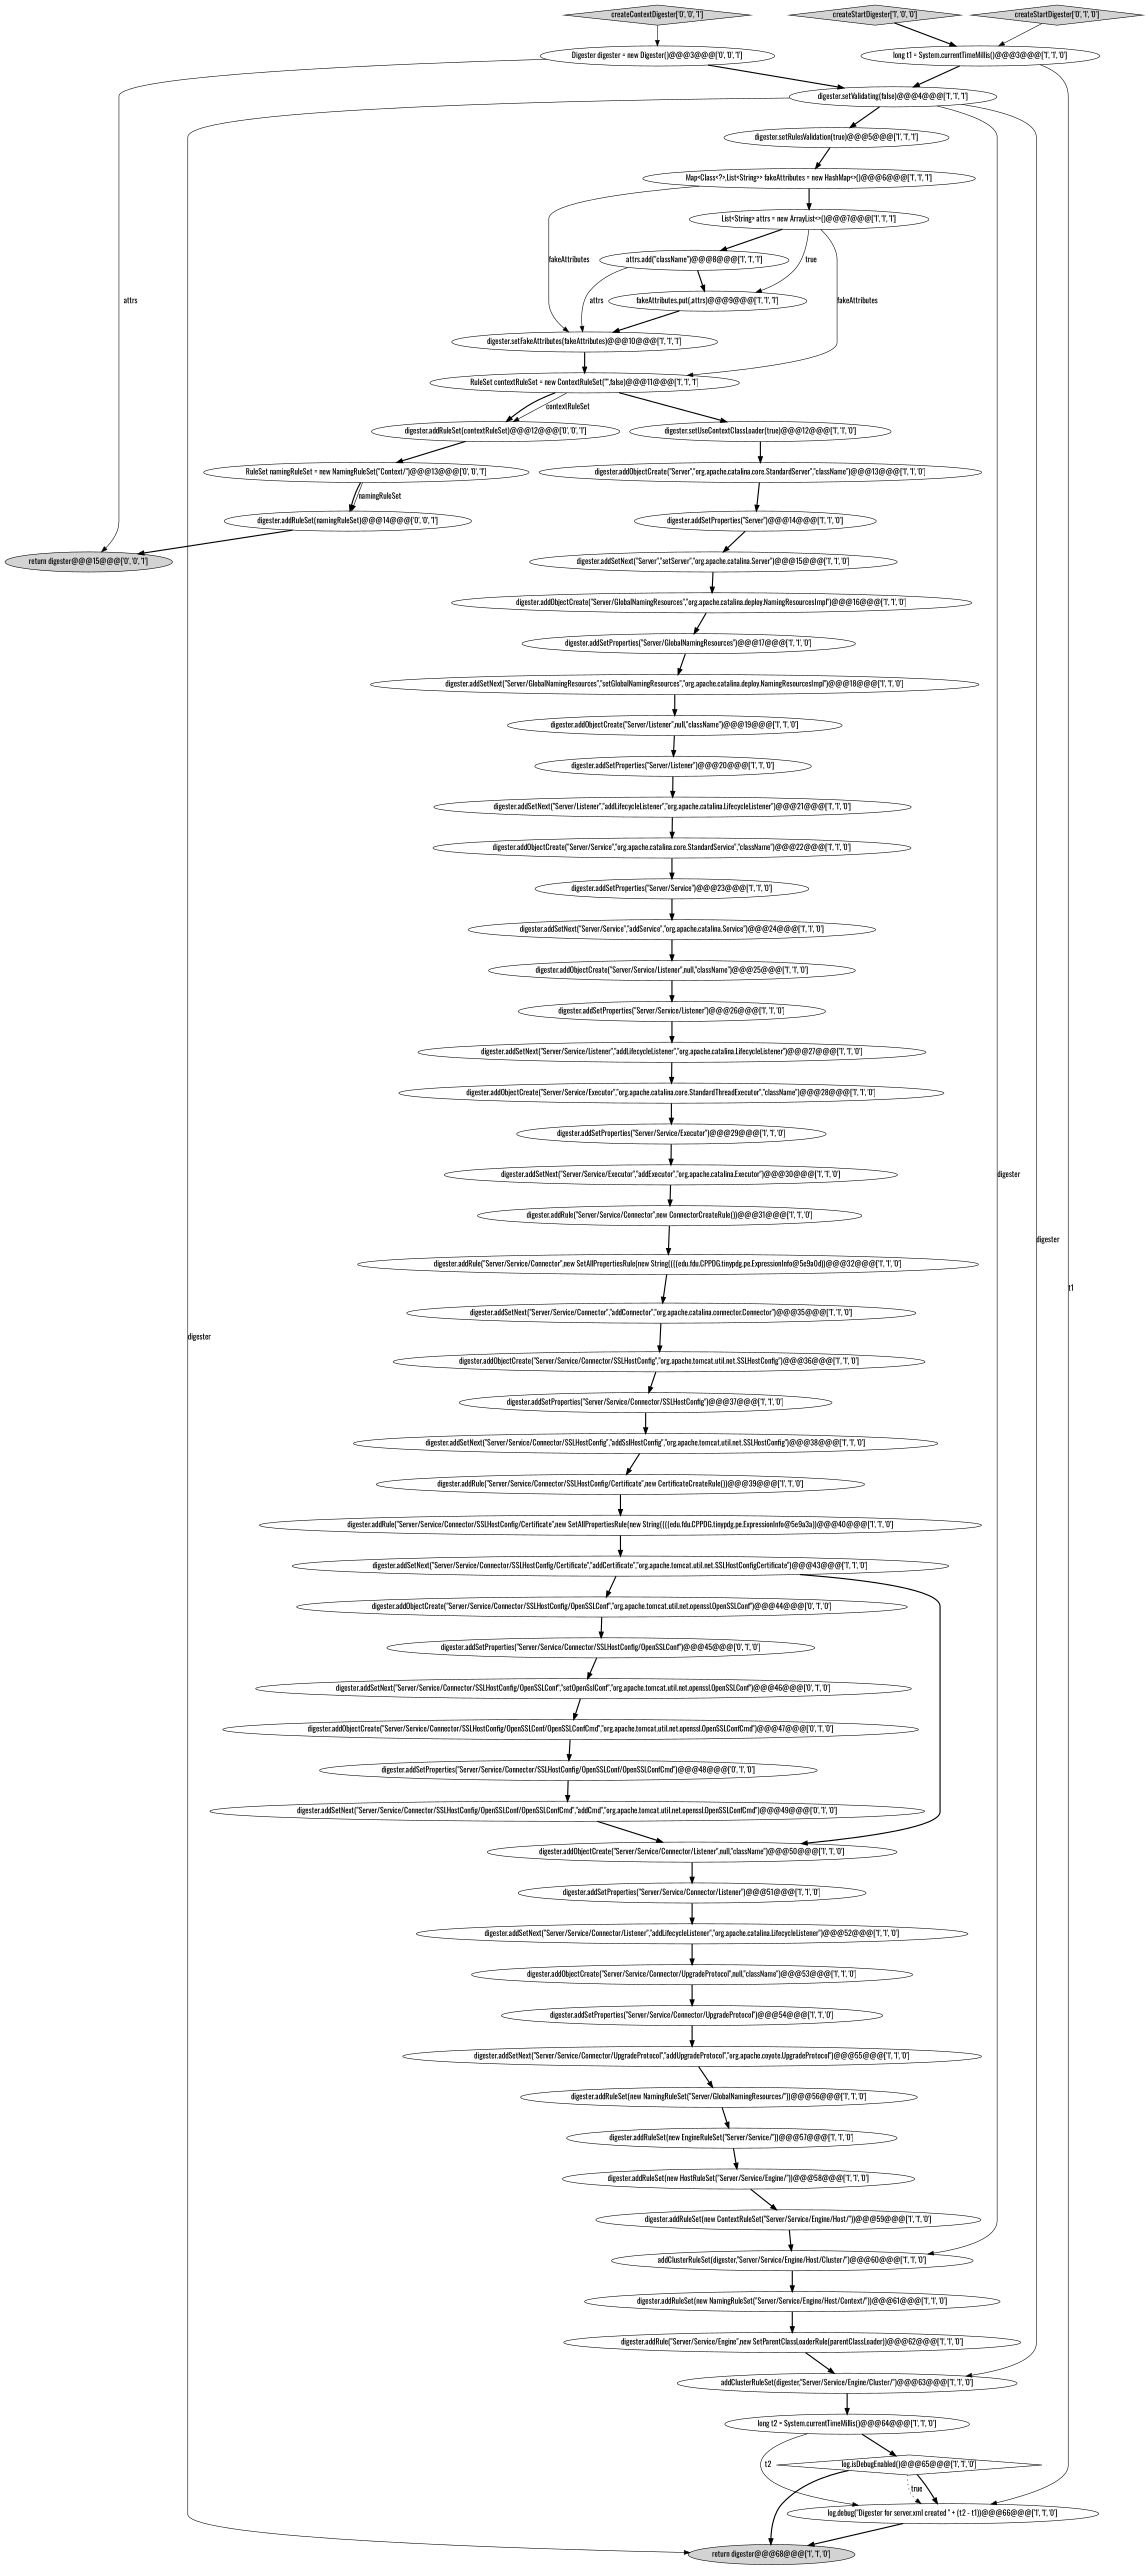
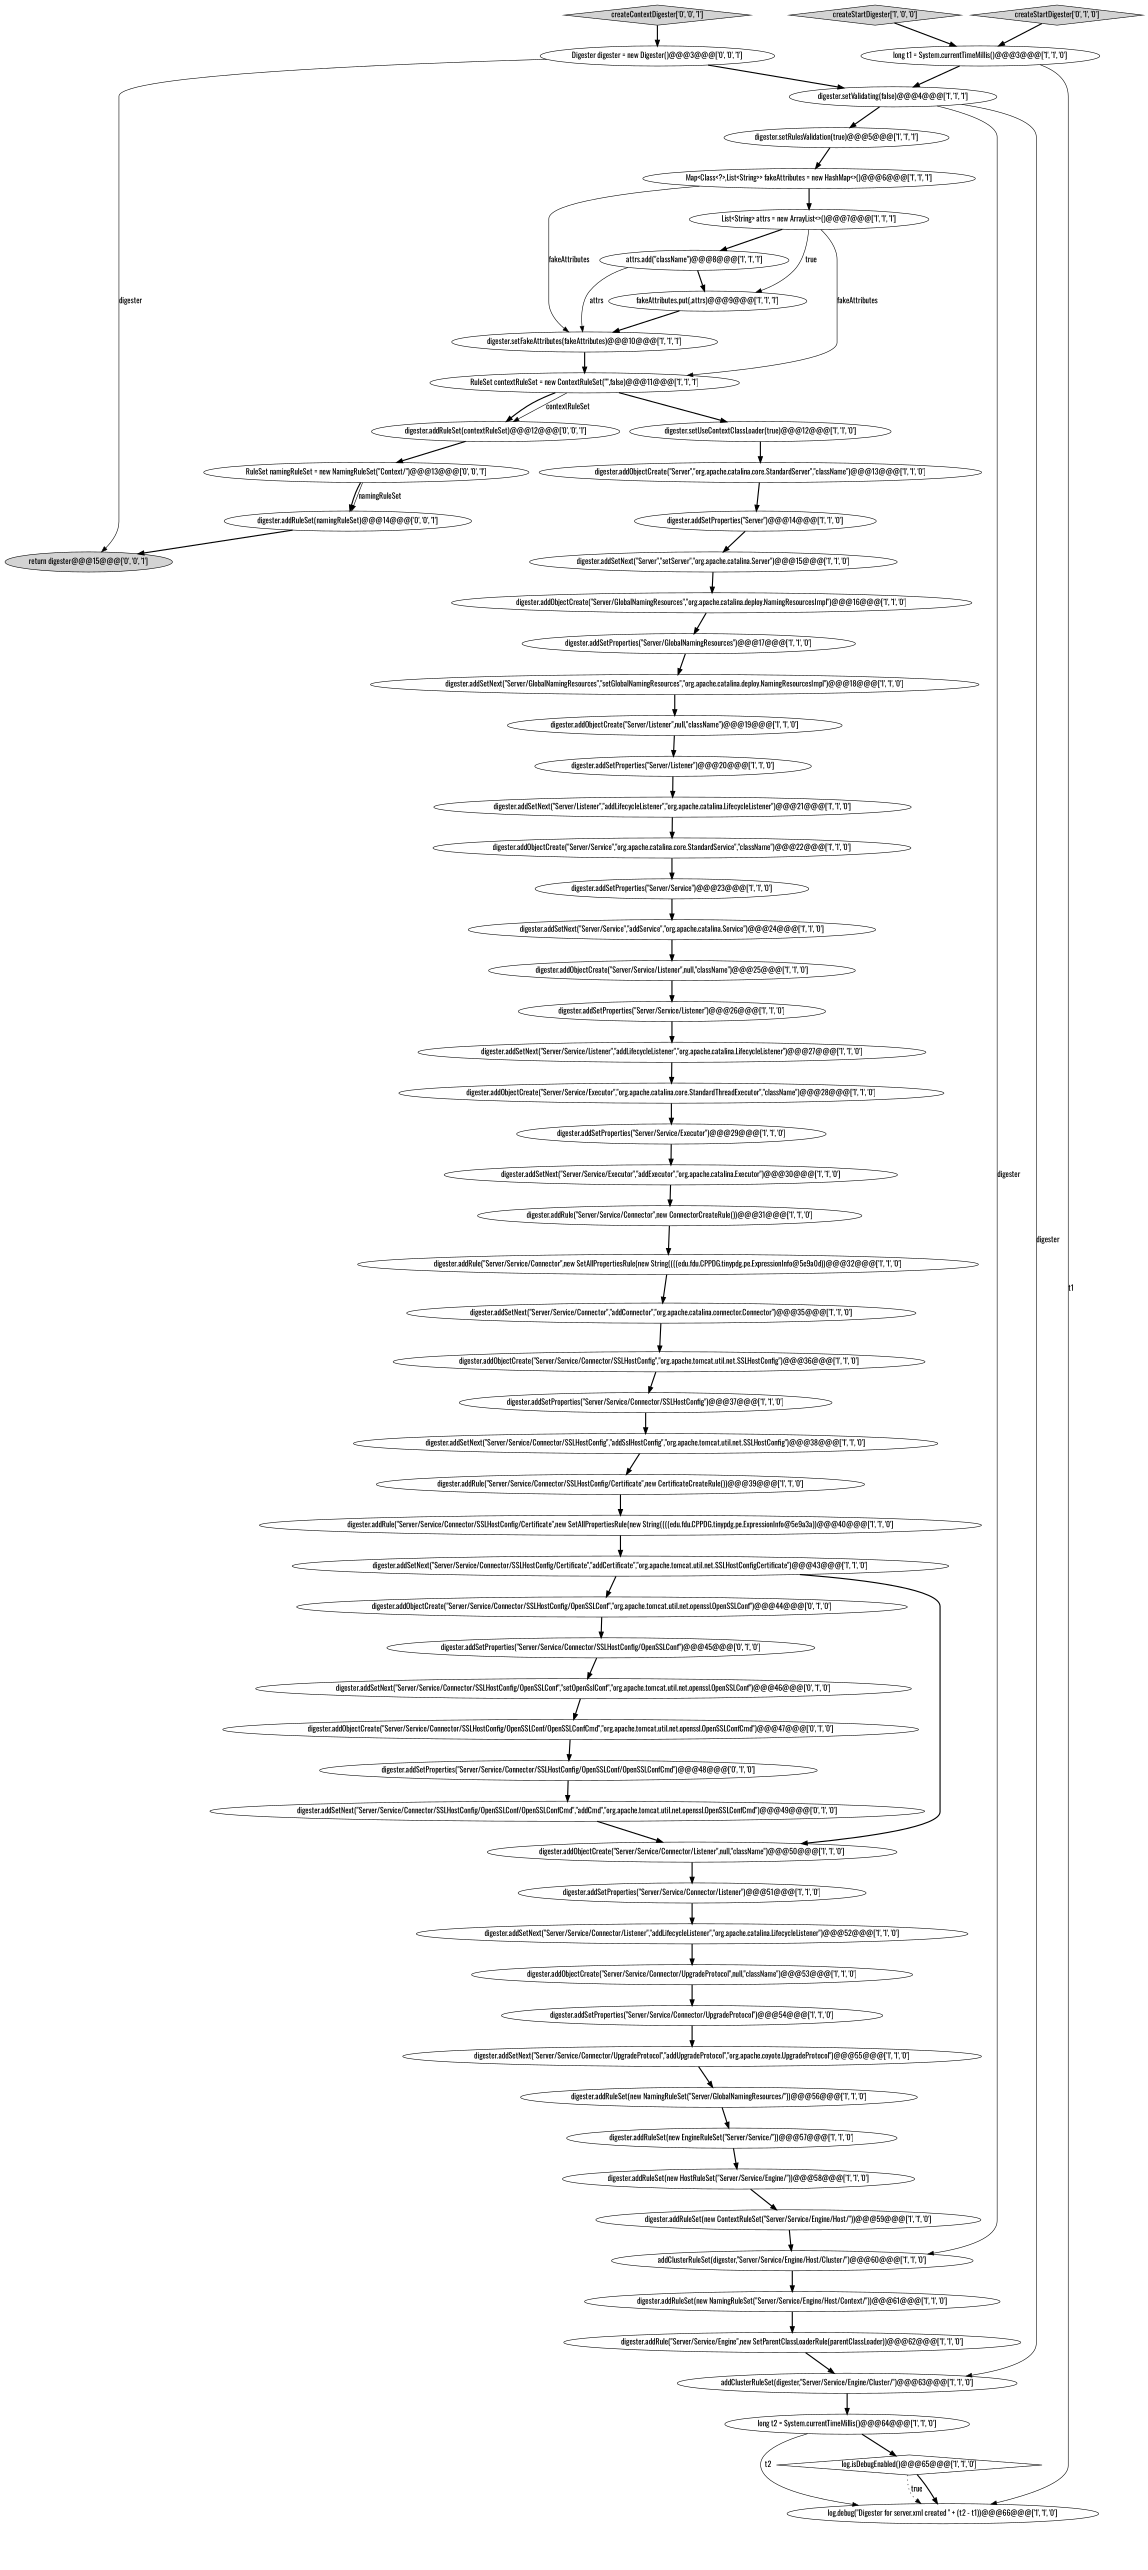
(657, 33) -> (657, 33)
(1023, 33) -> (1023, 33)
(131, 301) -> (131, 301)
(772, 2555) -> none
